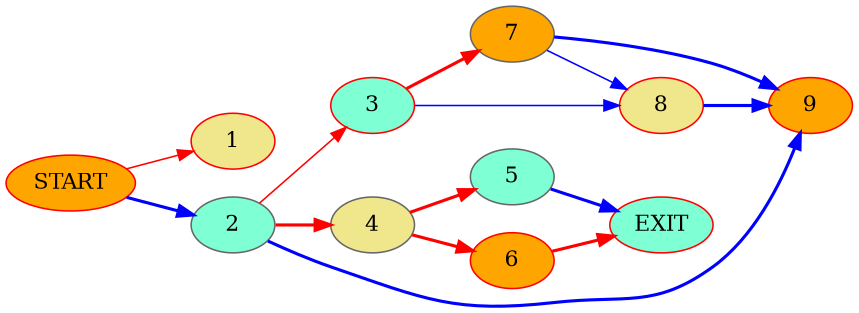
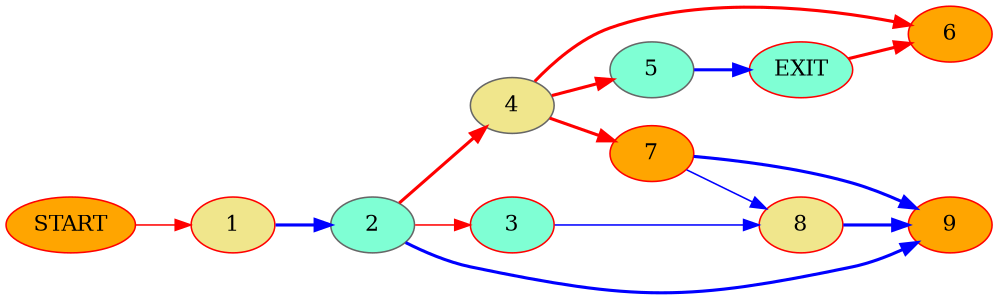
(512, 34) -> (652, 154)
(436, 73) -> (575, 127)
(152, 204) -> (295, 225)
(575, 246) -> (872, 53)
